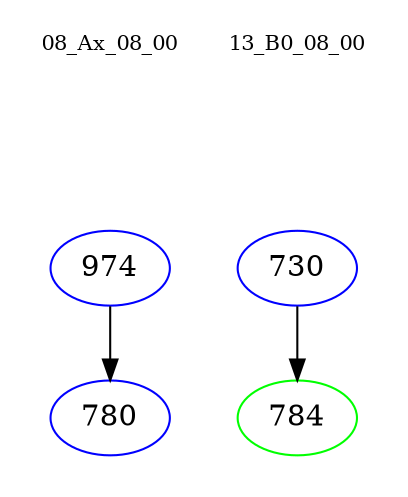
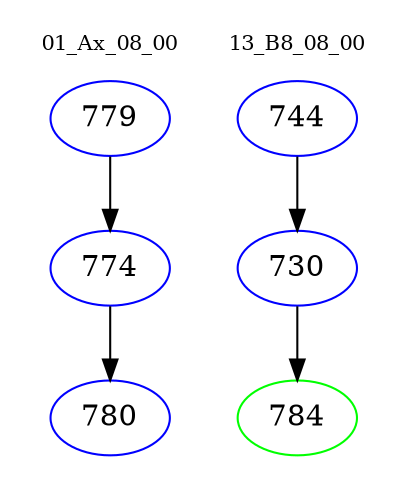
(110, 45) -> (110, 45)
(297, 45) -> (297, 45)
none -> (110, 119)
none -> (297, 119)
(110, 268) -> (110, 268)
